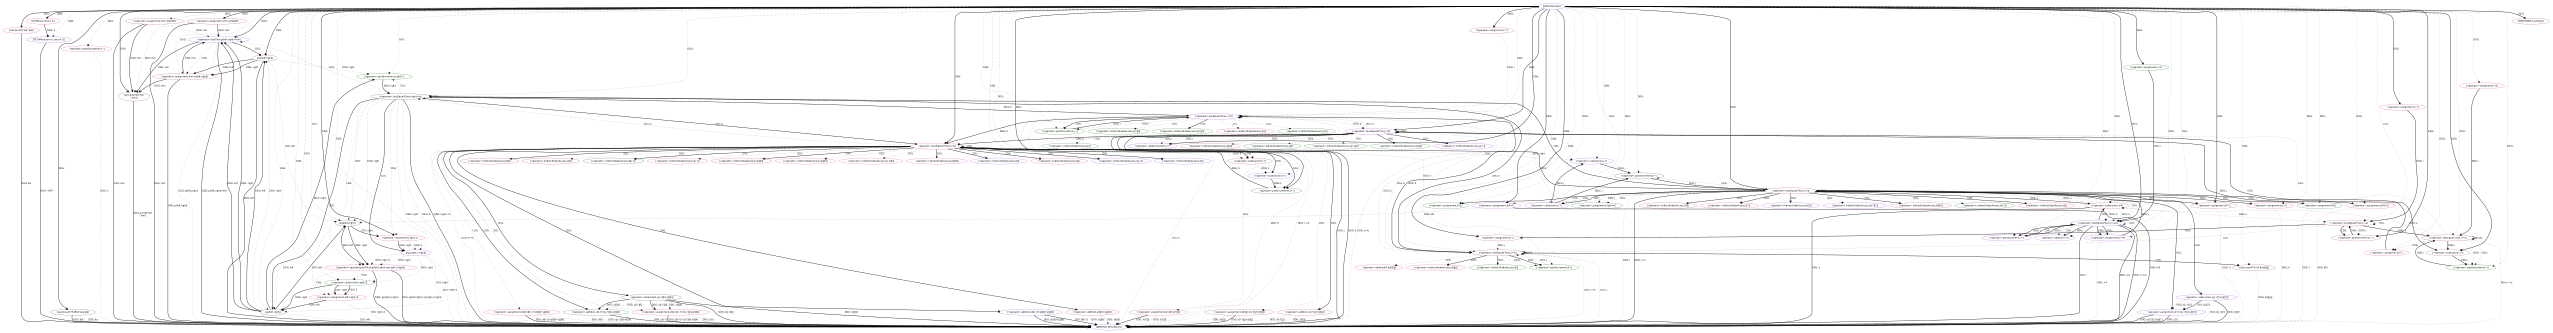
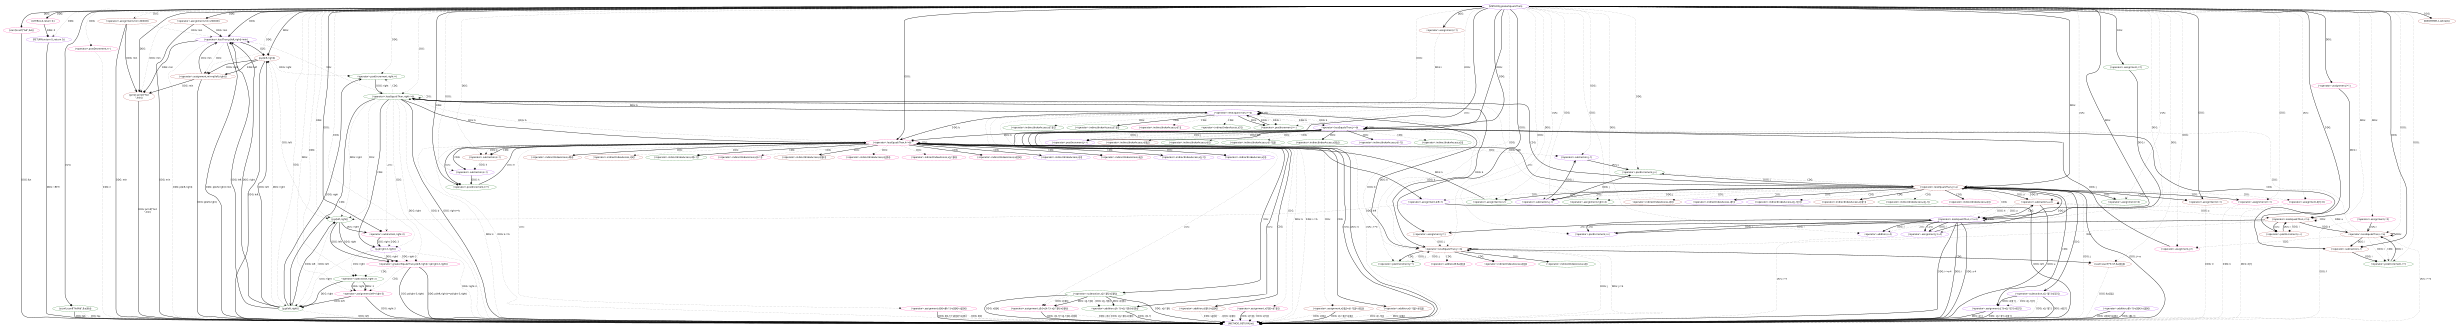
(1552, 6) -> (1506, 6)
(1307, 153) -> (1335, 152)
(2084, 192) -> (2126, 191)
(496, 196) -> none
(1731, 198) -> (1794, 192)
(1729, 206) -> none
(1773, 325) -> (1849, 322)
(713, 327) -> (790, 322)
